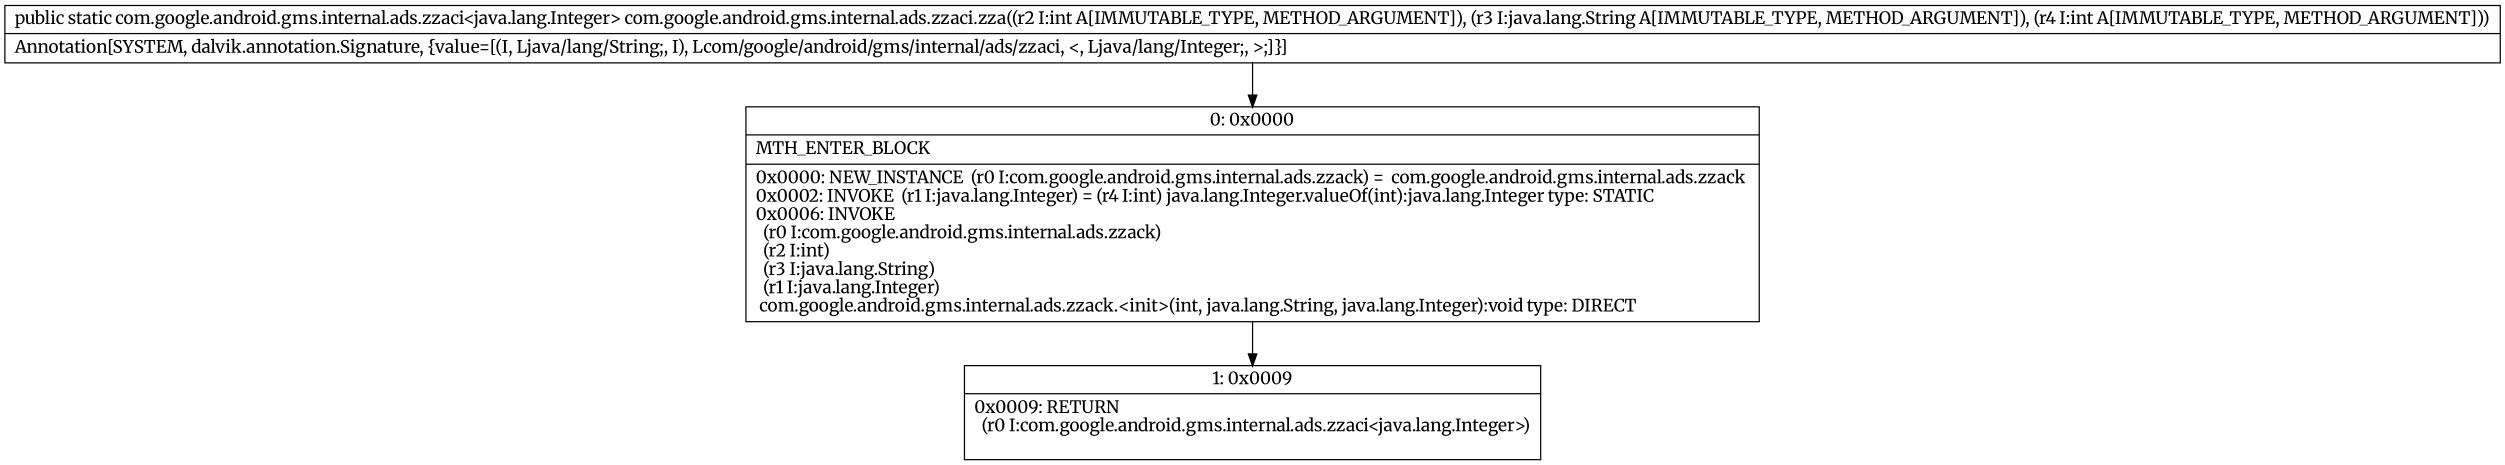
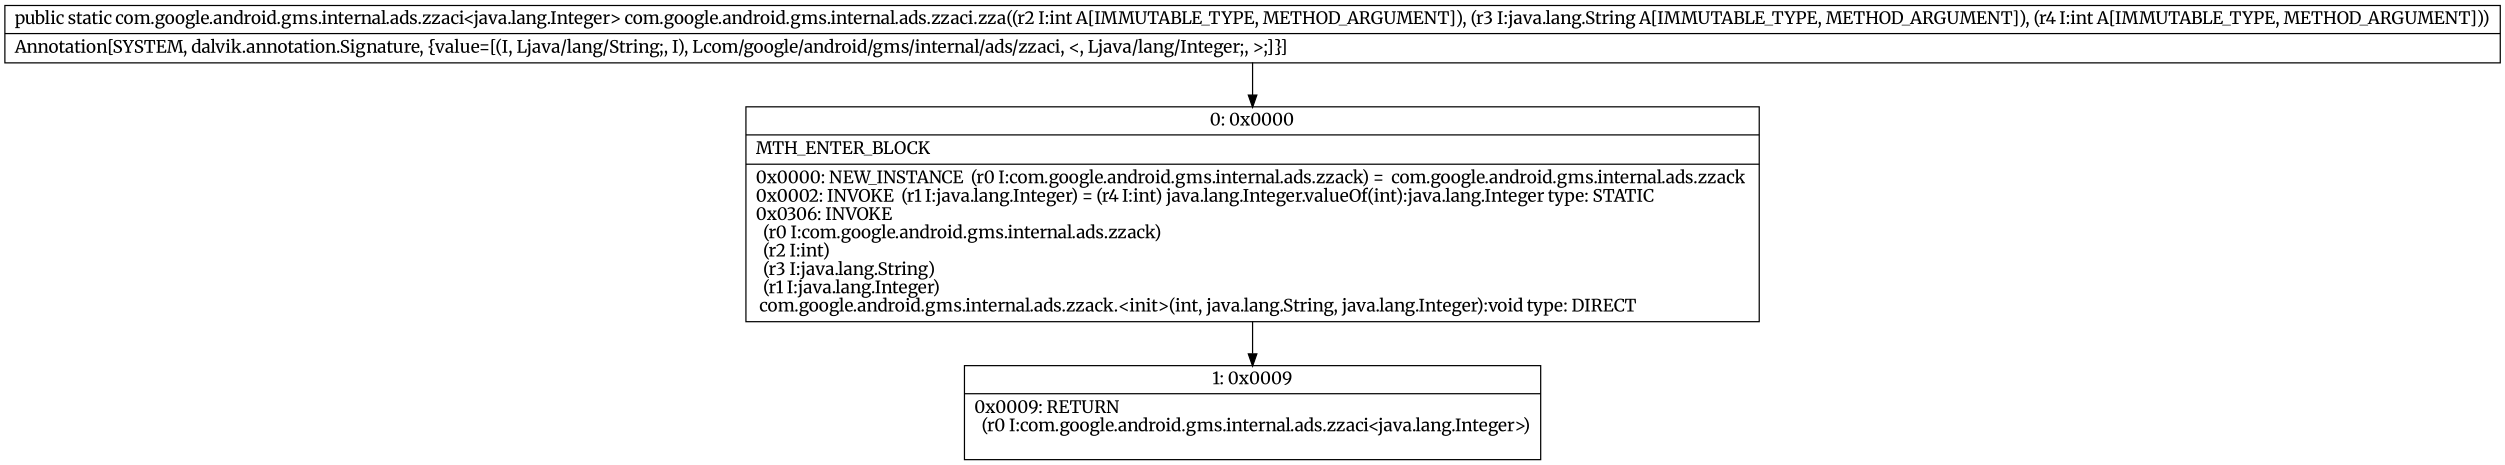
(830, 215) -> (828, 215)
